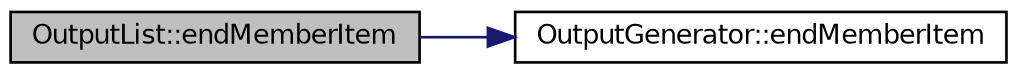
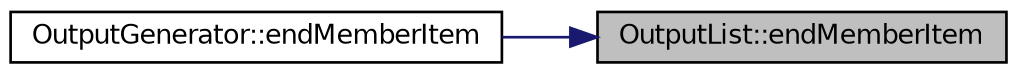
(454, 37) -> (536, 37)
